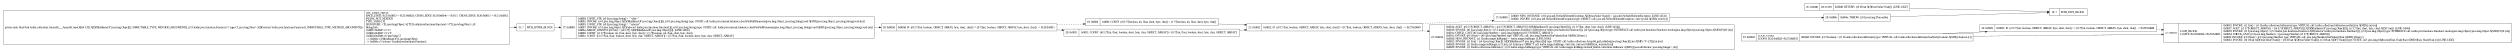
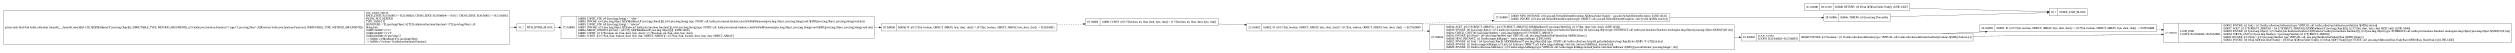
(2072, 12) -> (2072, 12)
(2189, 31) -> (2187, 31)
(1152, 33) -> none
none -> (1737, 37)
